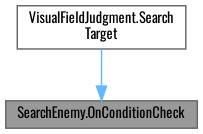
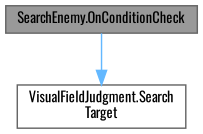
(102, 67) -> (102, 52)
